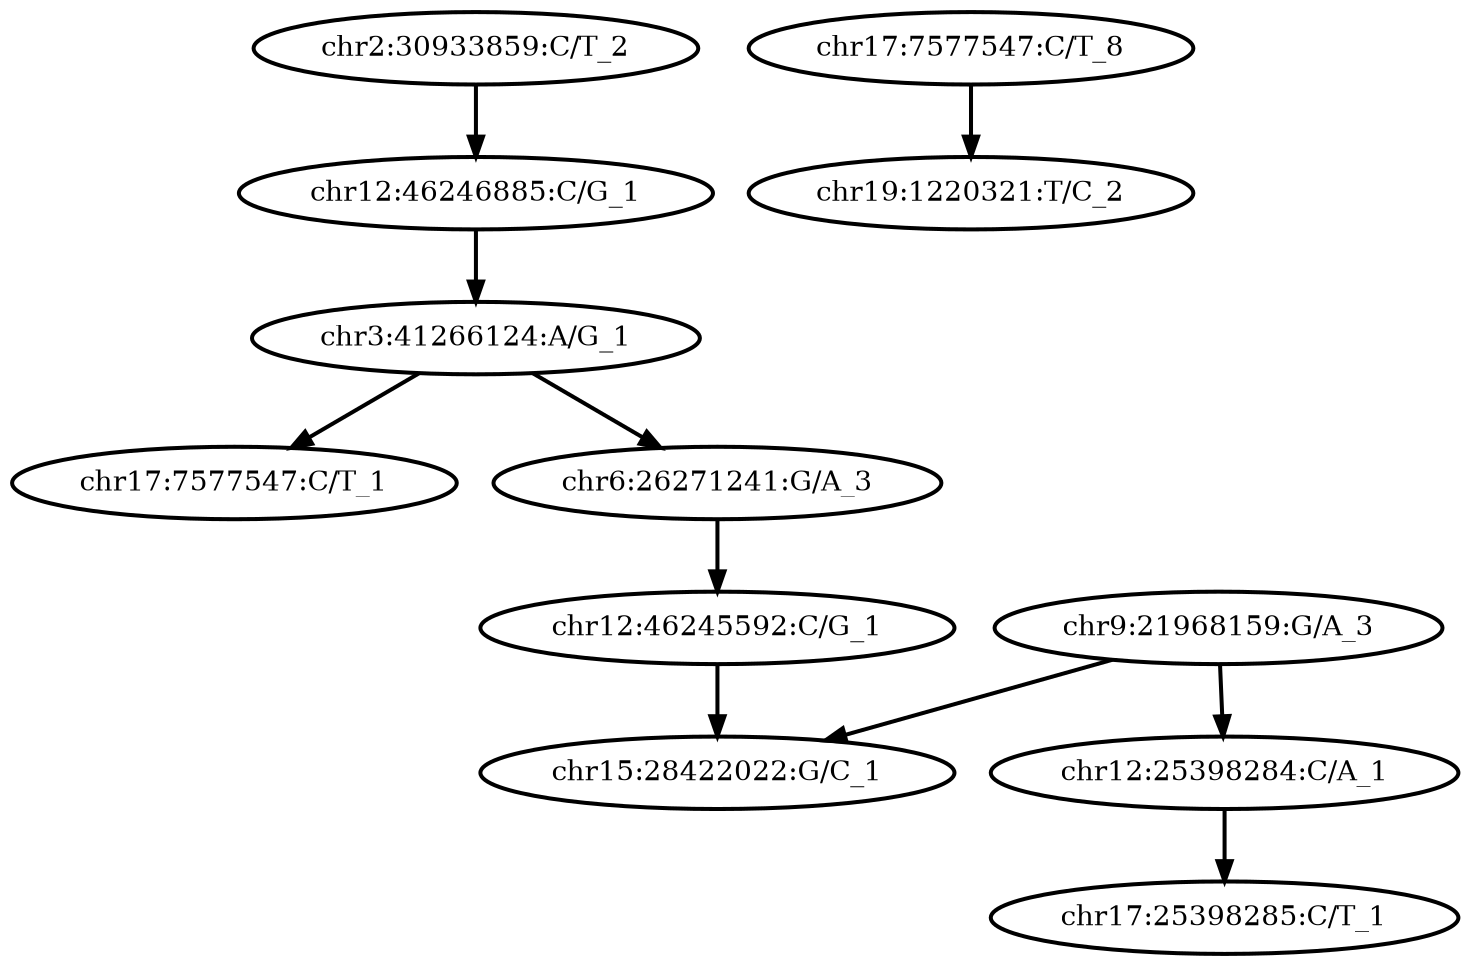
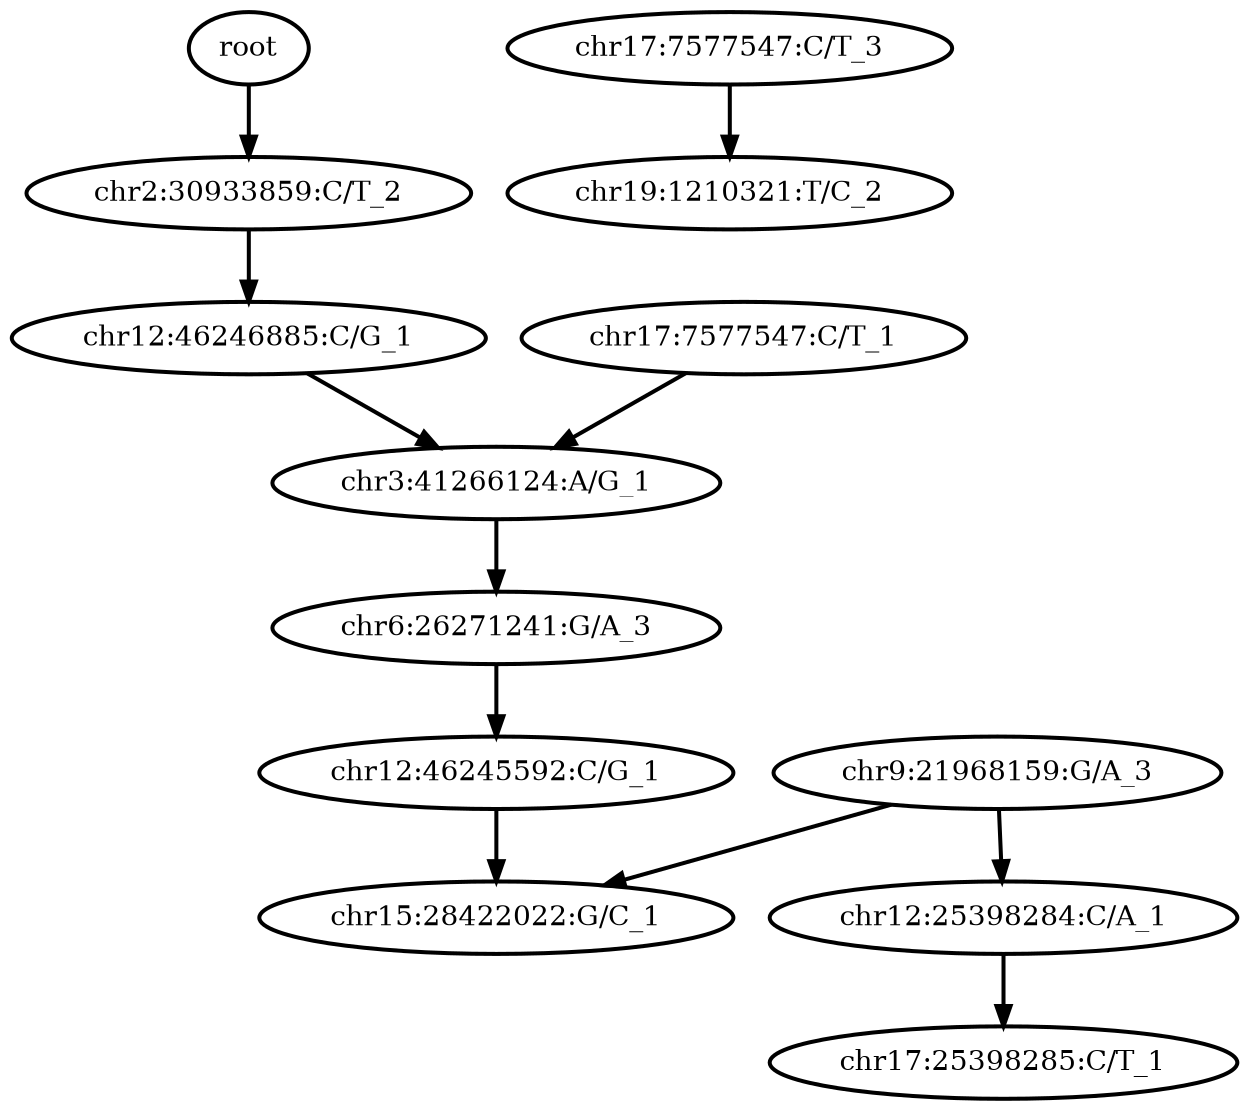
none -> (249, 48)
(971, 48) -> (730, 48)
(971, 193) -> (730, 193)
(364, 405) -> (630, 405)
